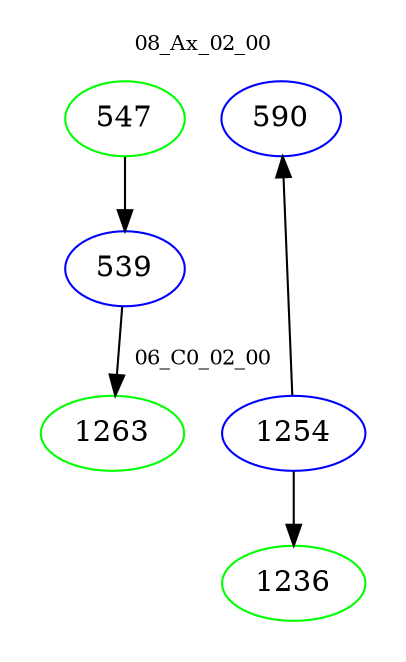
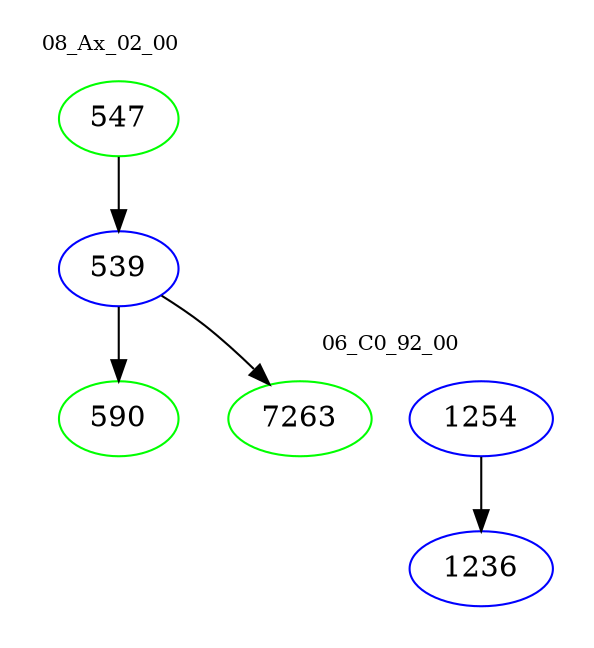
(281, 119) -> (119, 419)
(288, 287) -> (119, 334)
(203, 359) -> (391, 345)
(113, 433) -> (300, 419)
(294, 583) -> (481, 569)
